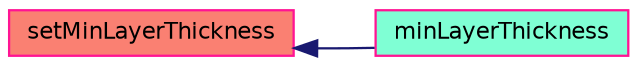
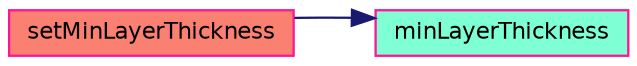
(346, 48) -> (323, 18)
